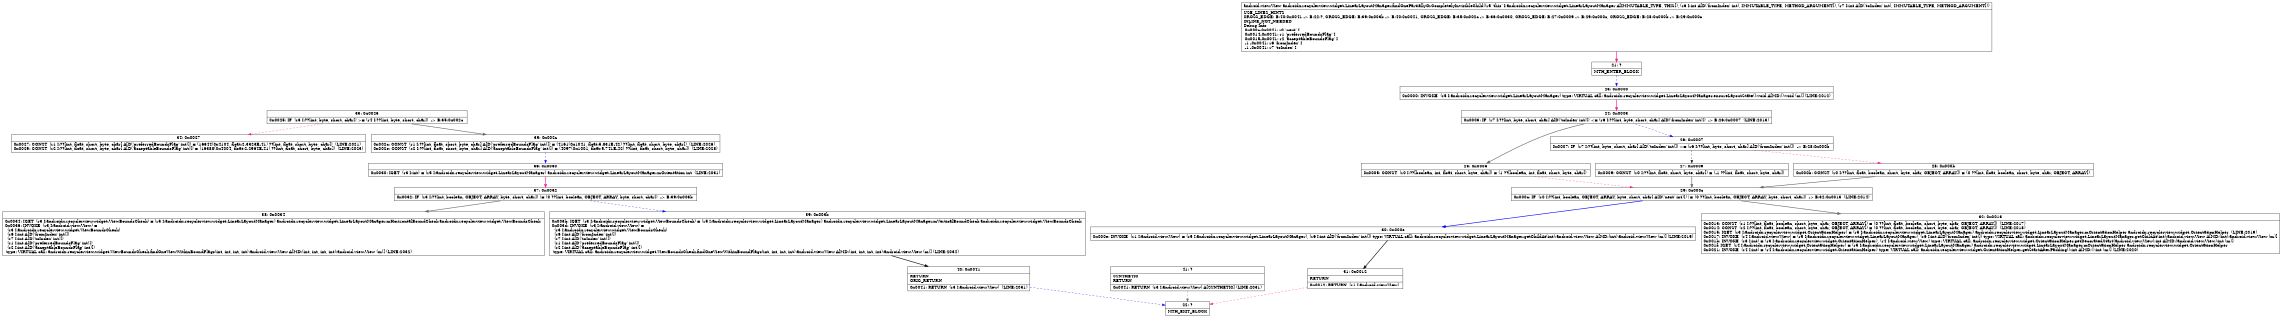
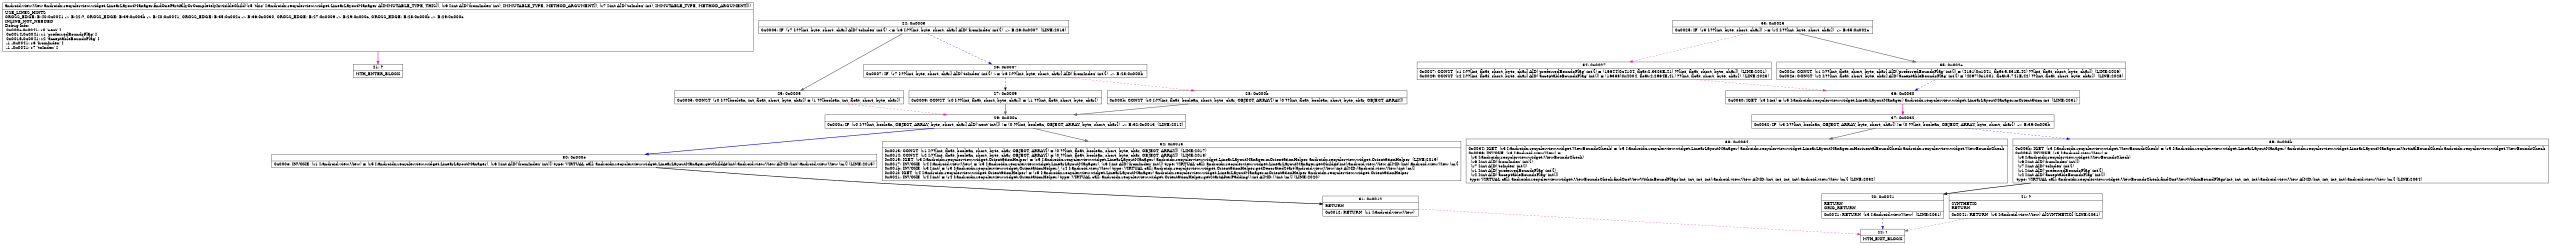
none -> (1760, 85)
(1617, 93) -> none
